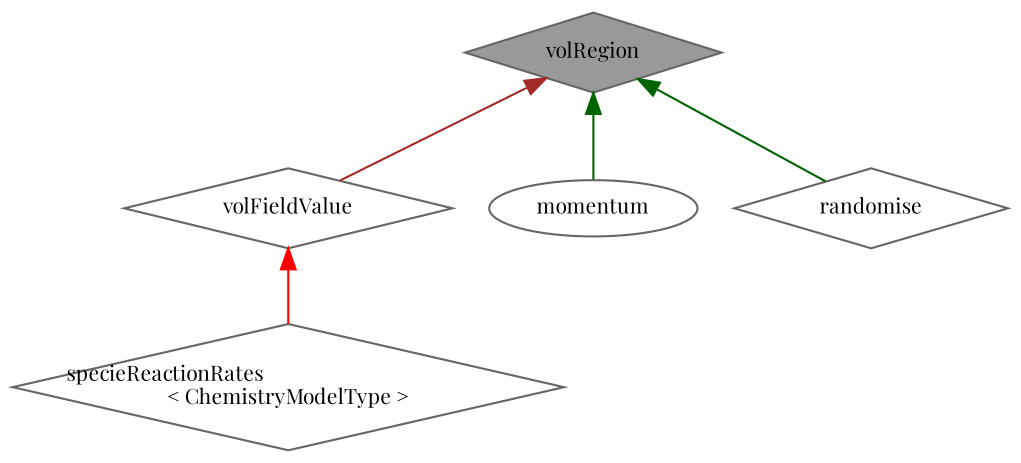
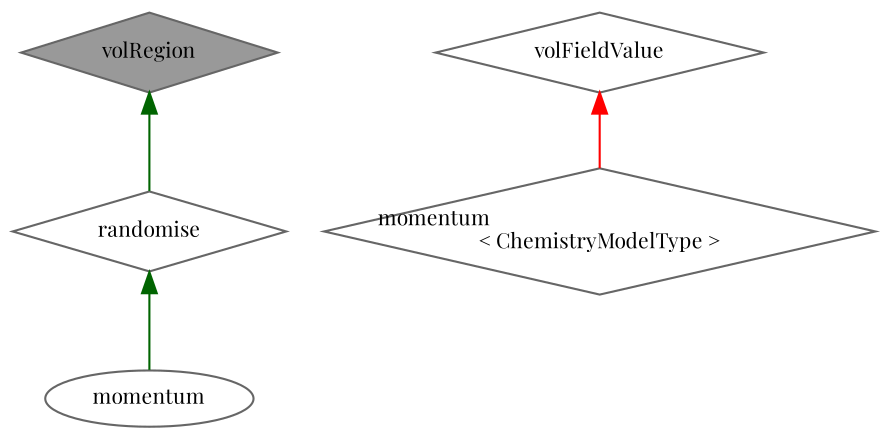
(433, 134) -> none
(593, 147) -> (149, 332)
(288, 387) -> (600, 231)
